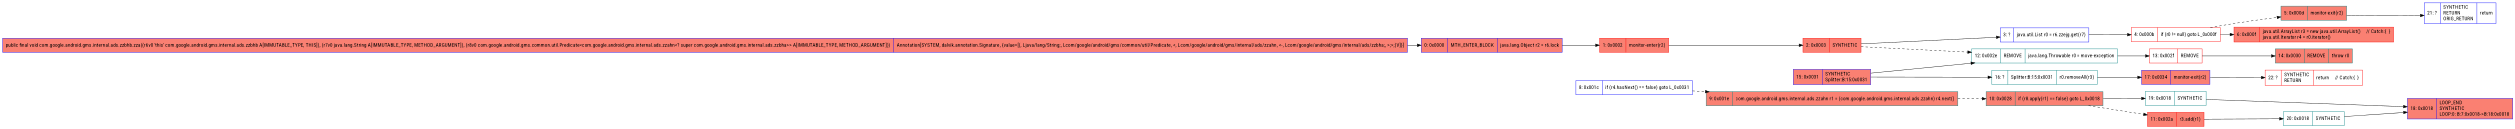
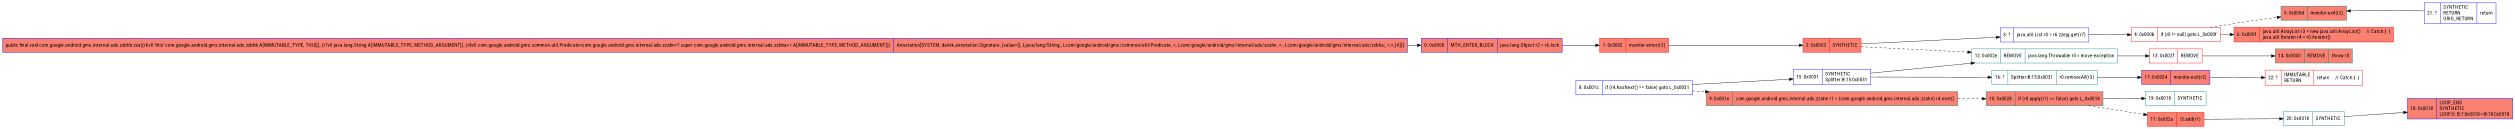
(2383, 16) -> (2387, 11)
(2297, 75) -> (2297, 75)
(1832, 77) -> (1832, 77)
none -> (1741, 82)
(2305, 103) -> none
